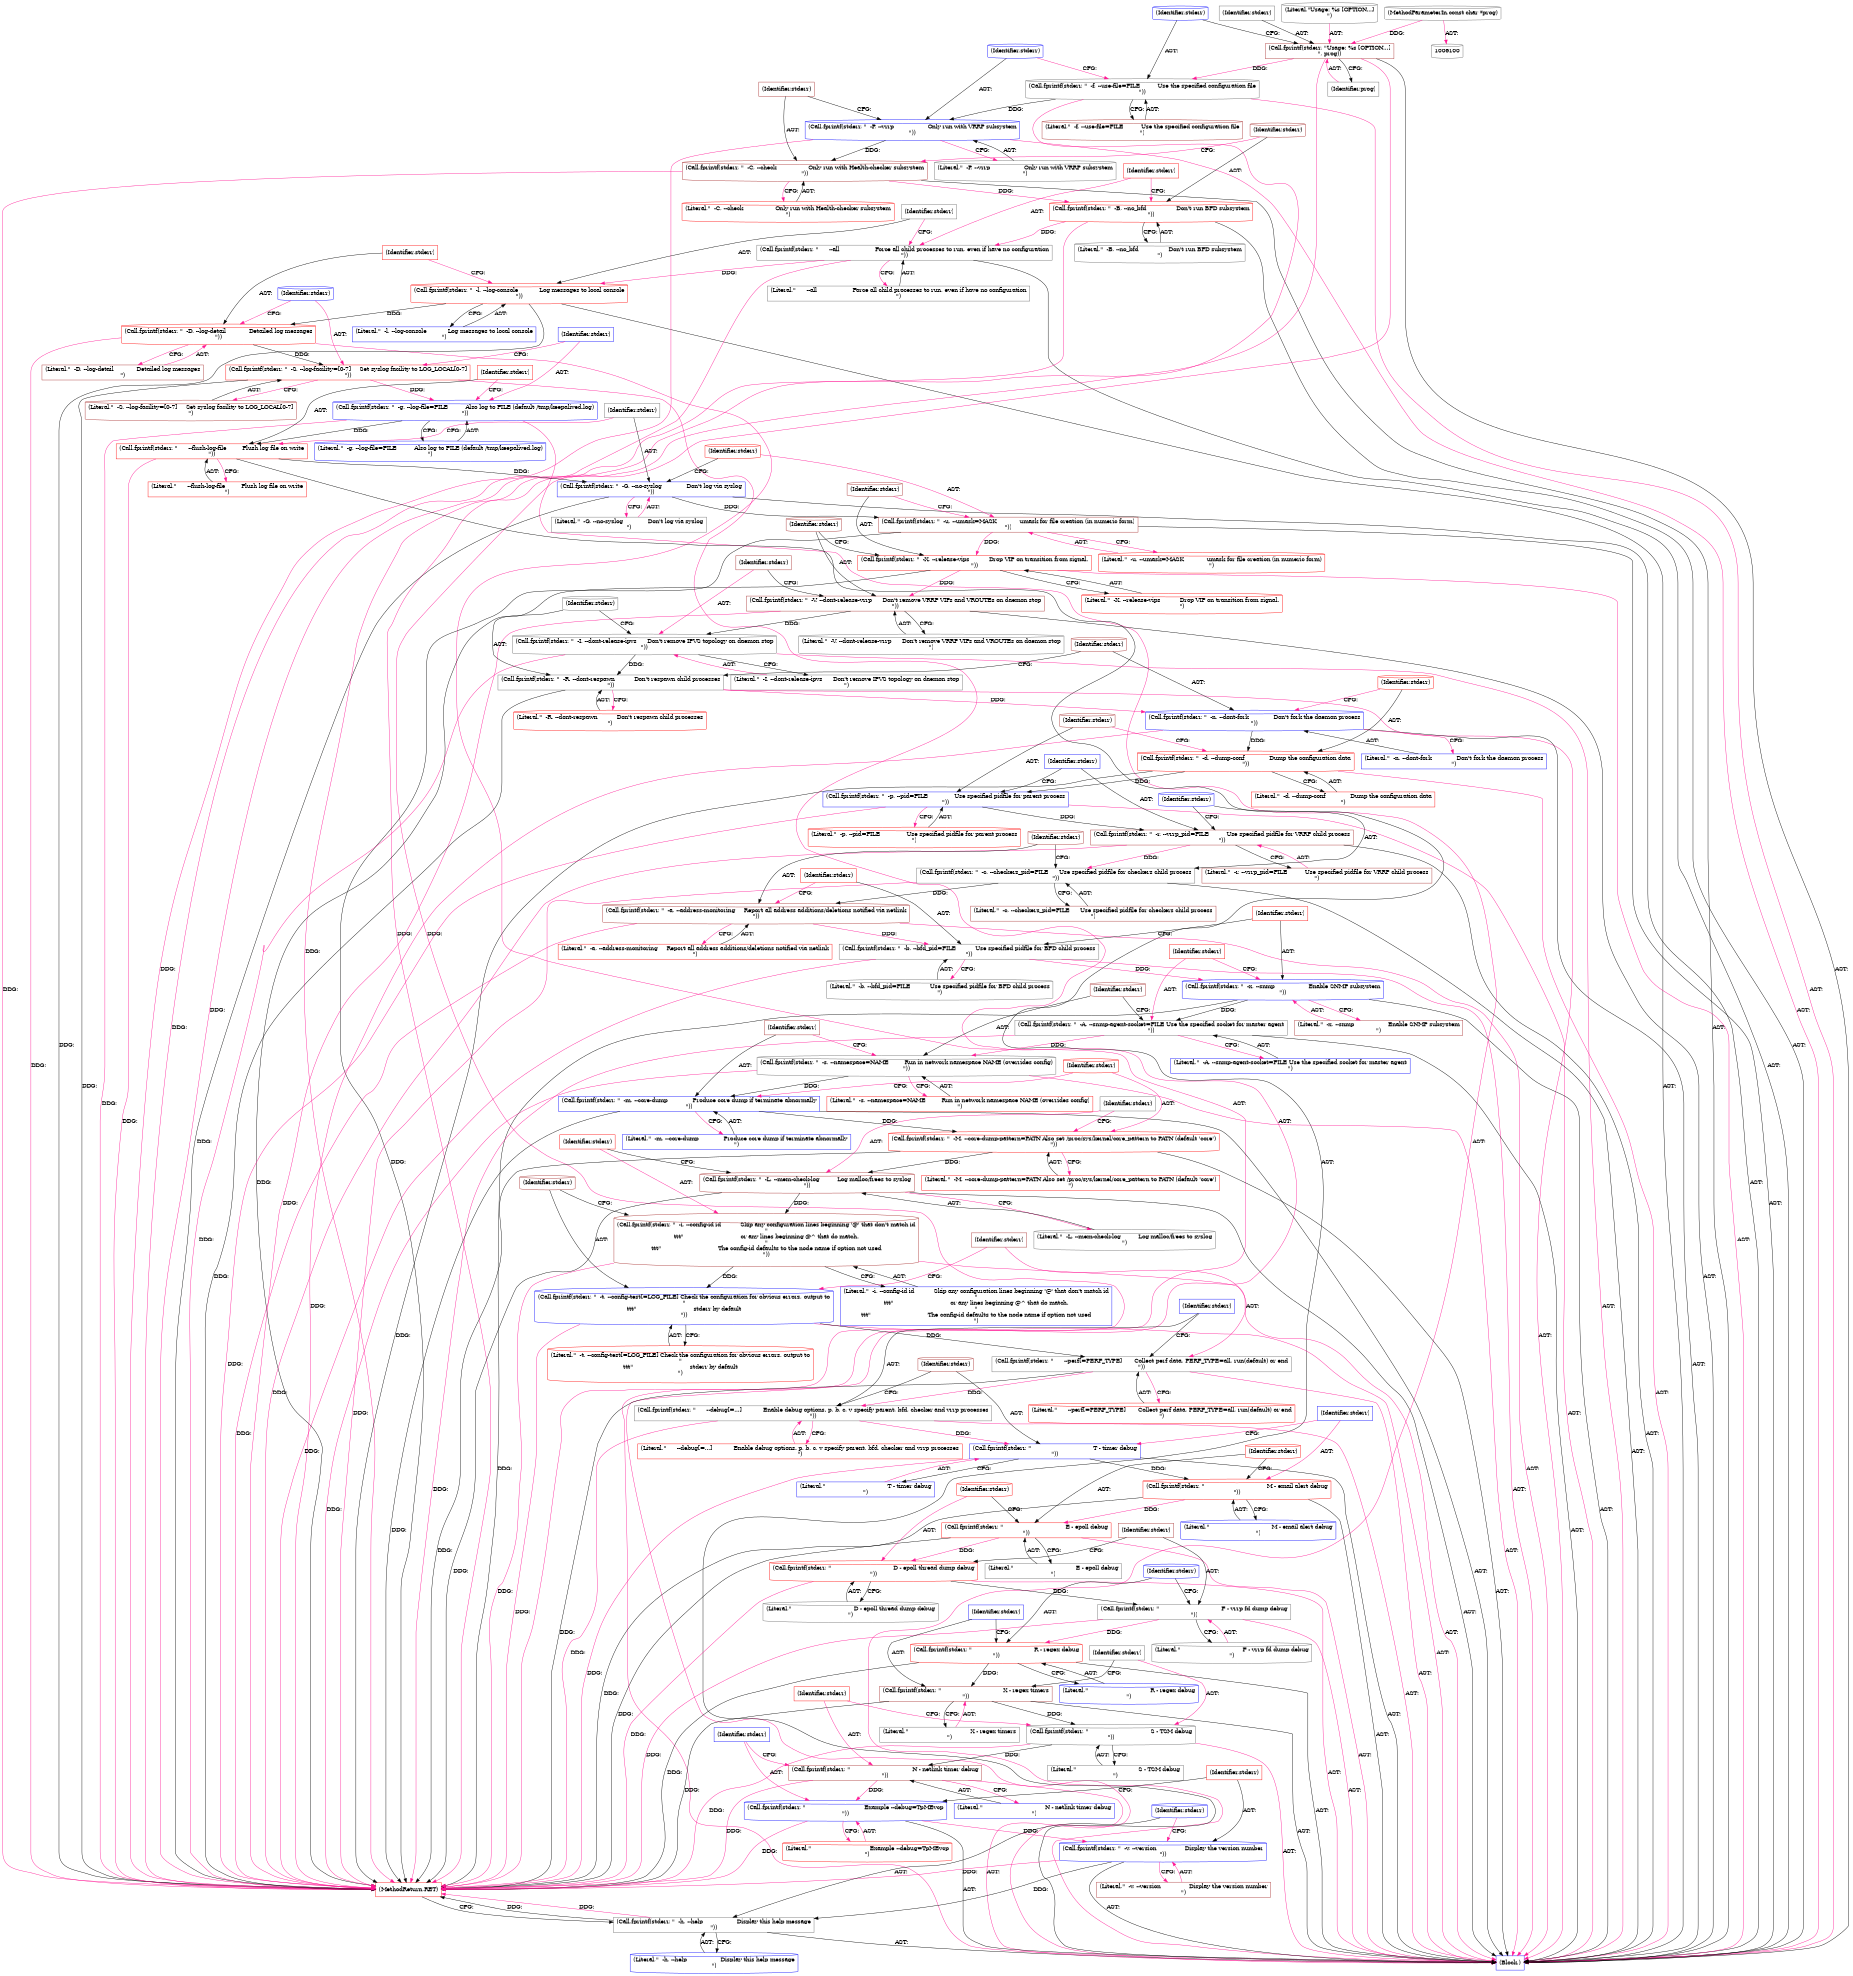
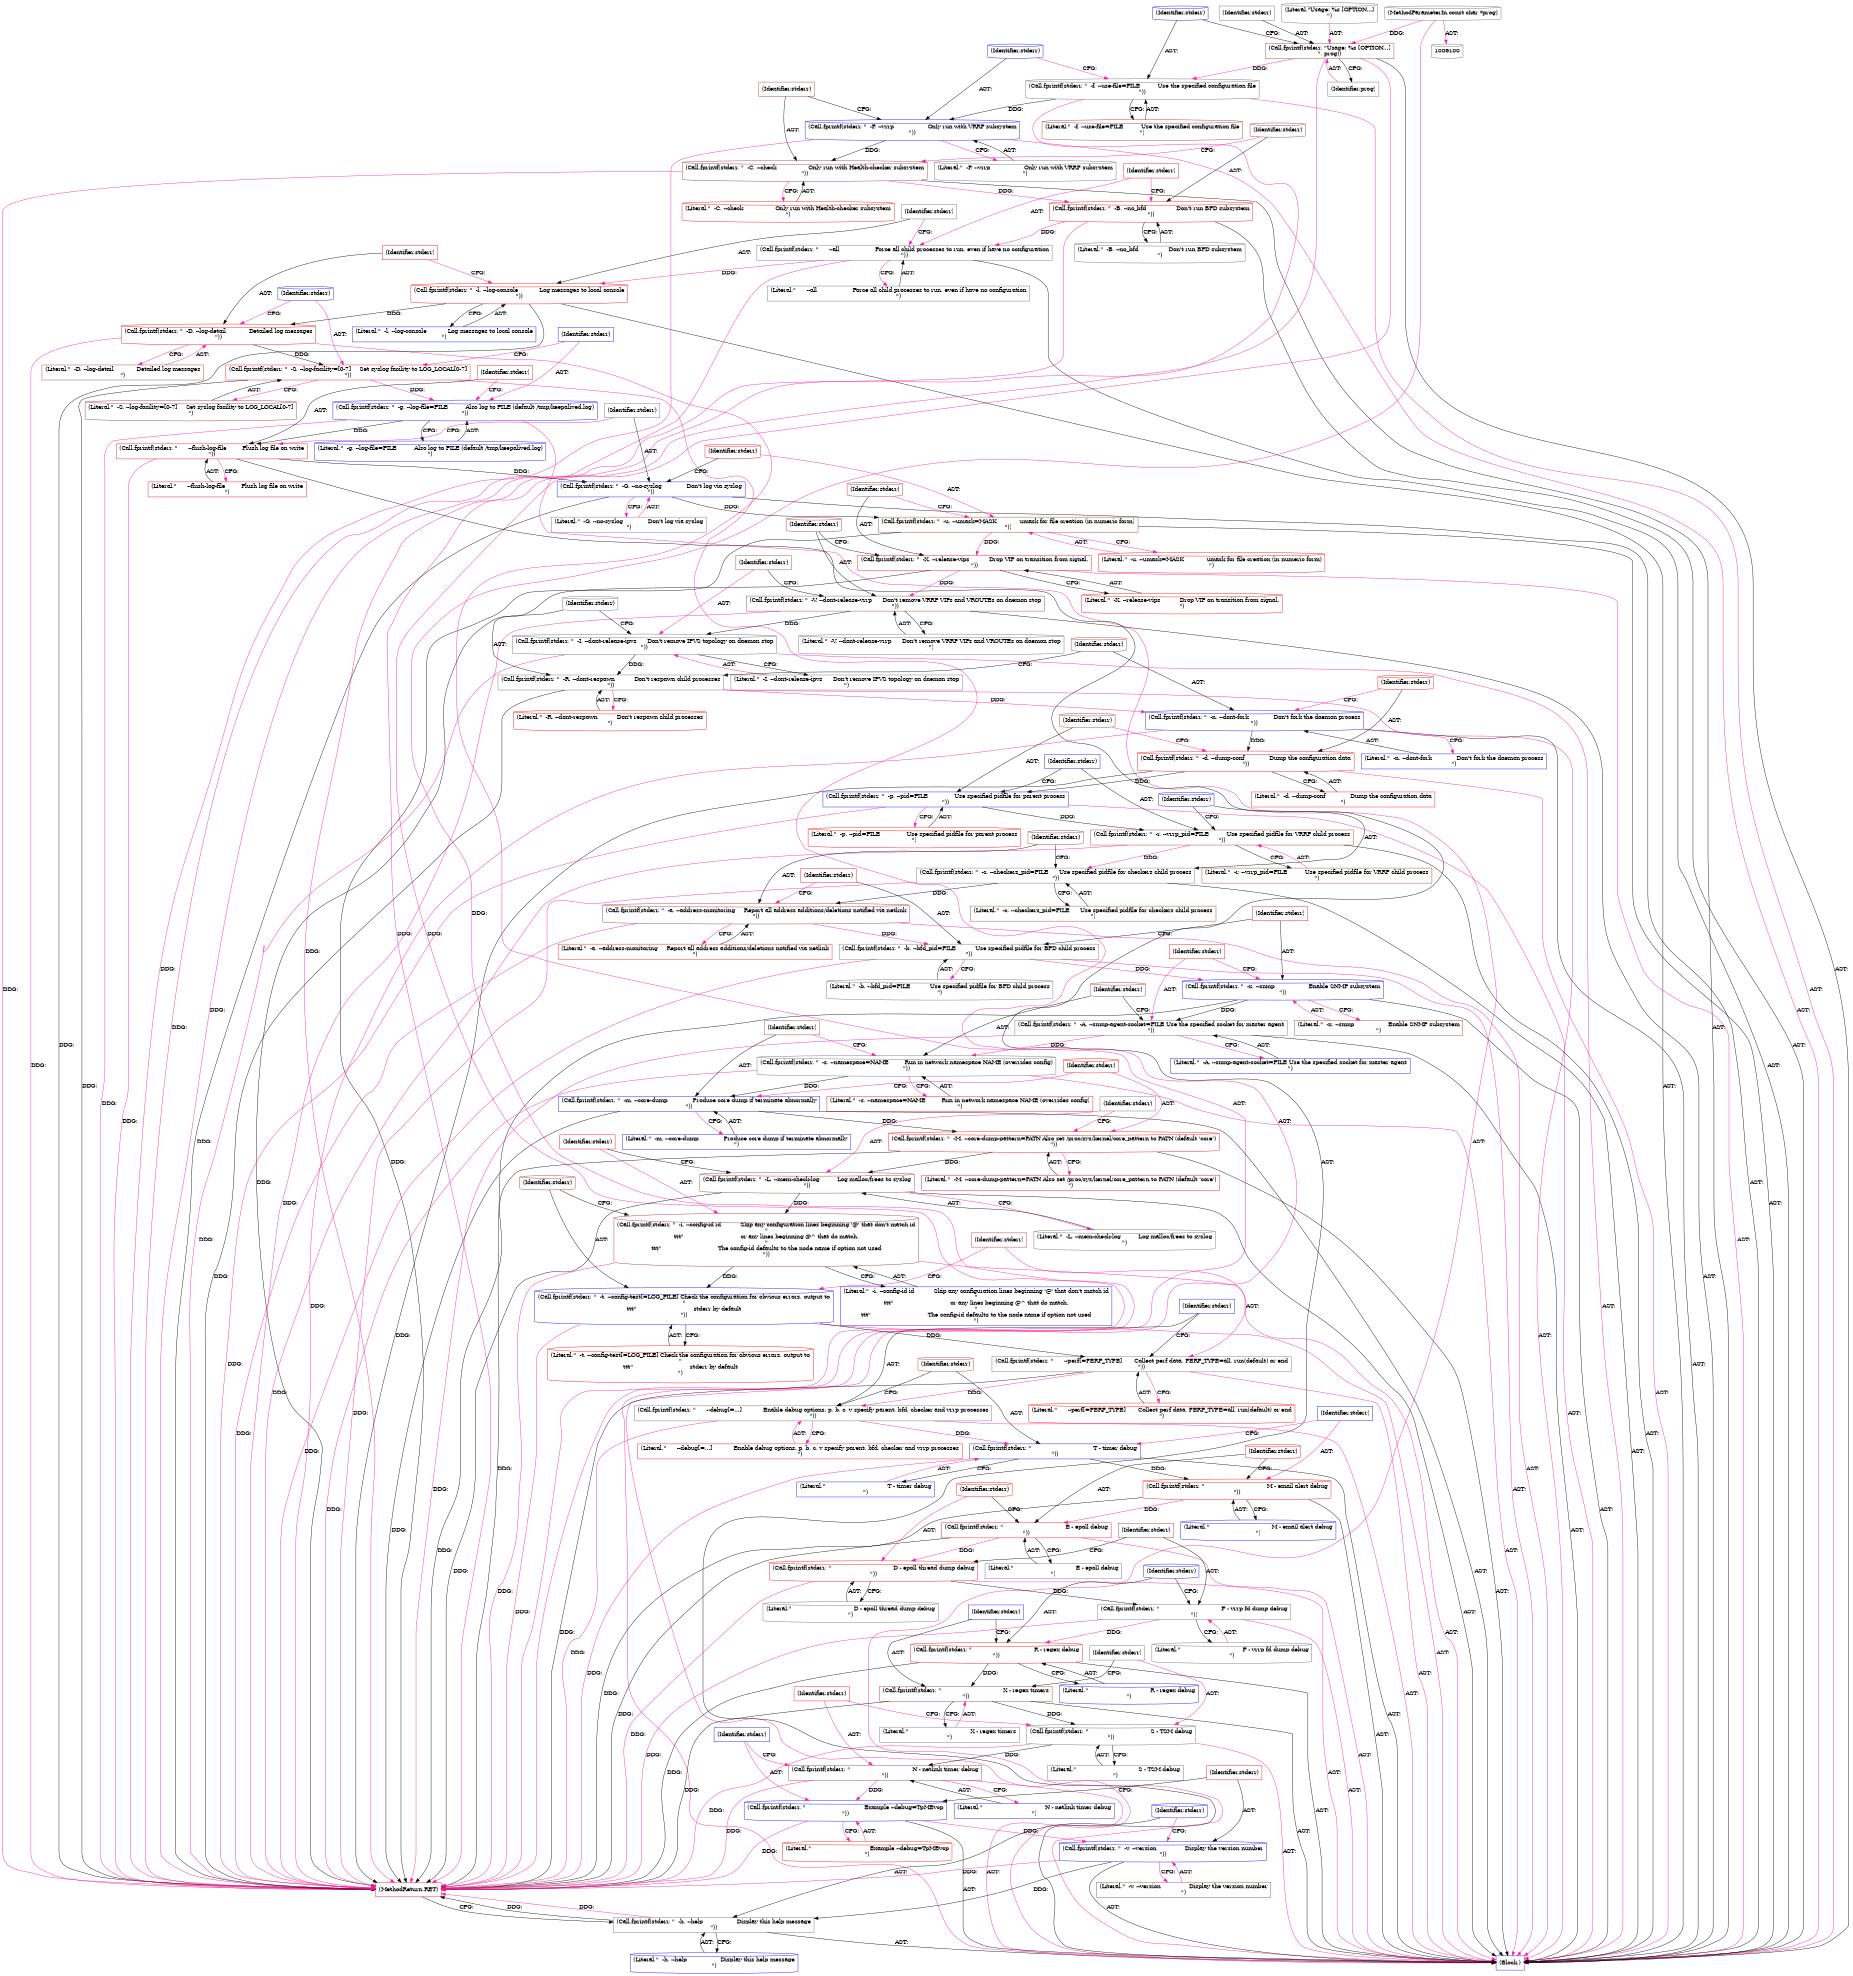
none -> (506, 1069)
